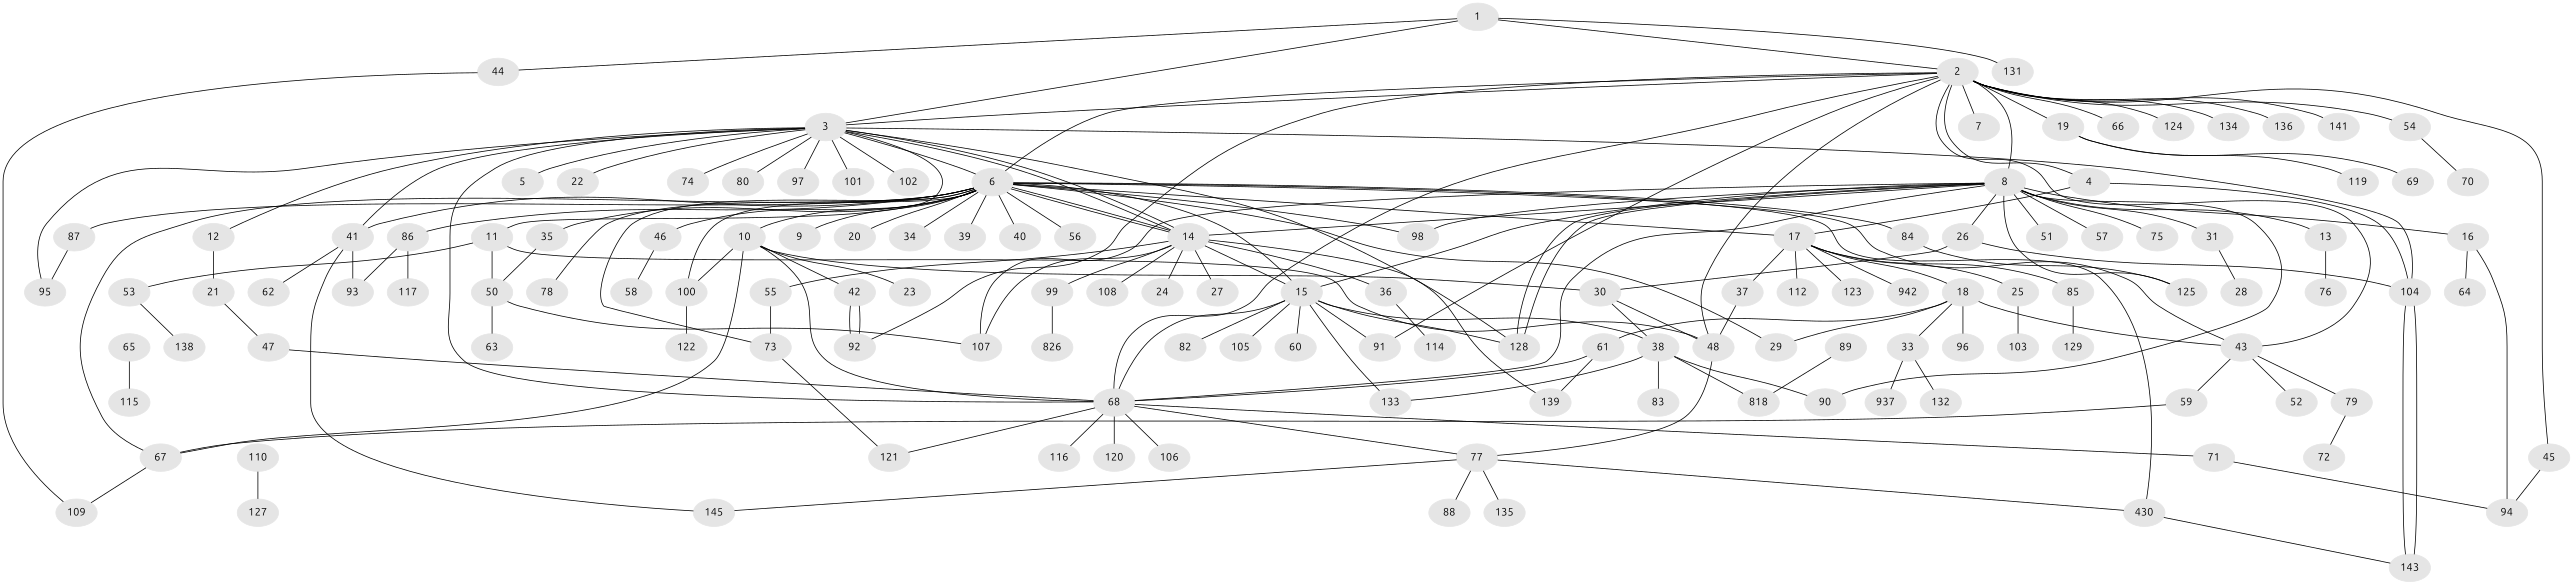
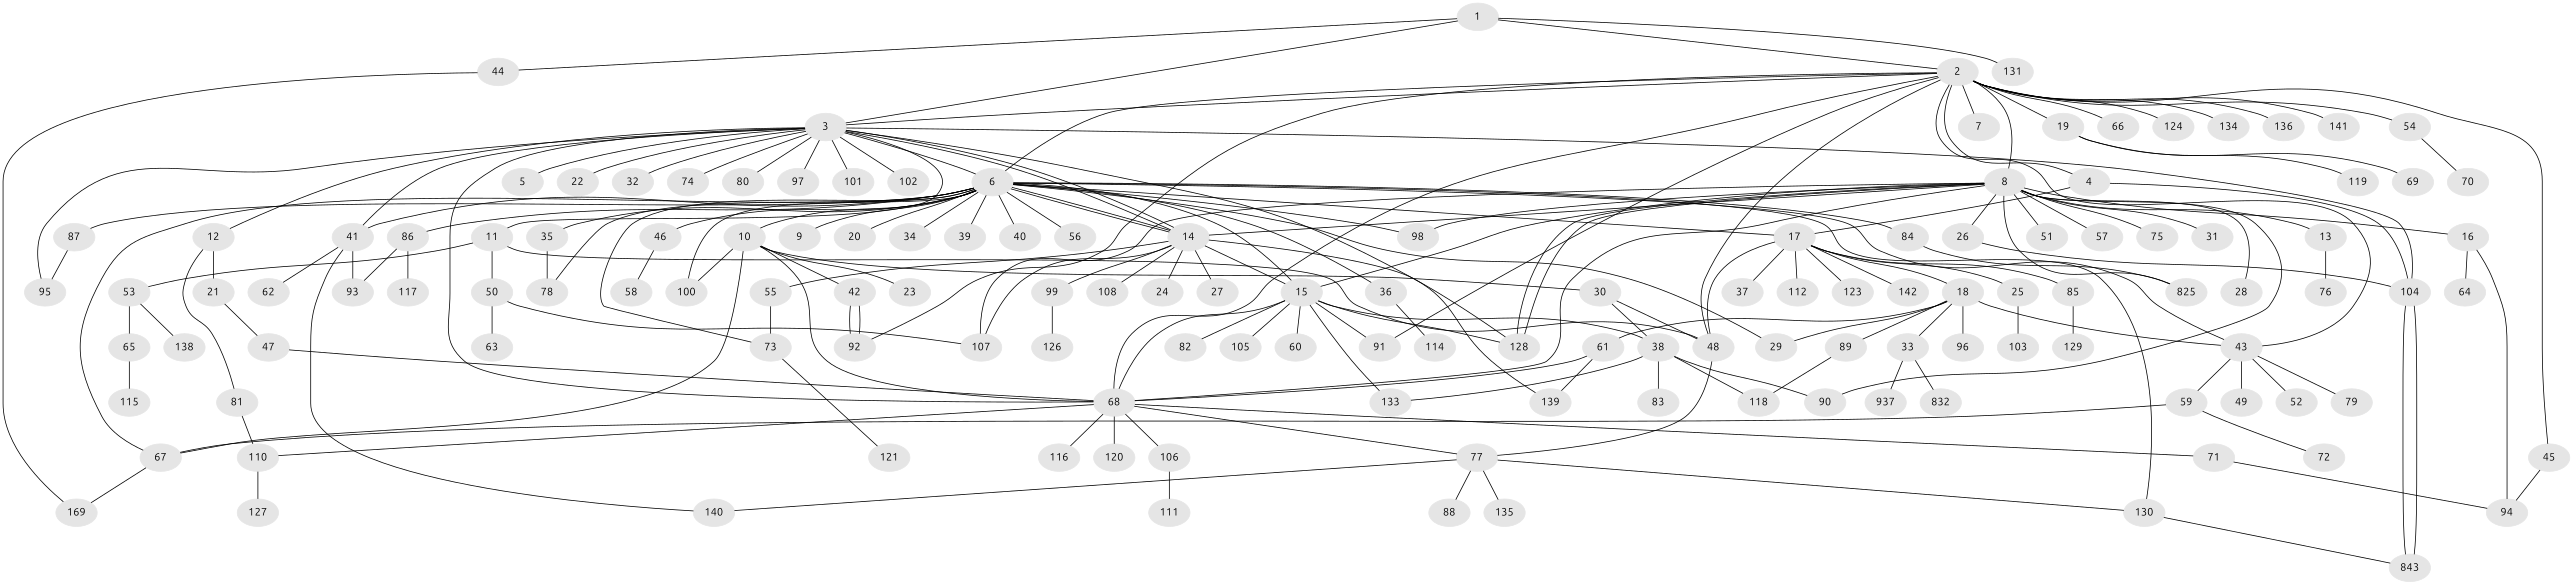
none -> (633, 182)
(1289, 260) -> (1226, 217)
(2225, 261) -> (2161, 202)
(520, 265) -> (547, 265)
(1784, 270) -> none
(1908, 292) -> (1908, 292)
(2186, 292) -> (2186, 292)
none -> (129, 320)
none -> (1903, 321)
(1726, 324) -> (1720, 273)
(686, 347) -> none
(1052, 347) -> (1052, 347)
none -> (237, 403)
(1759, 403) -> (1759, 403)
(1941, 403) -> (1941, 403)
none -> (2241, 403)
(1002, 430) -> (686, 430)
(2338, 430) -> (2254, 432)
(77, 513) -> (77, 513)
(714, 513) -> (714, 513)
none -> (1169, 513)
(2144, 513) -> (2144, 513)
(2410, 568) -> (2410, 568)
